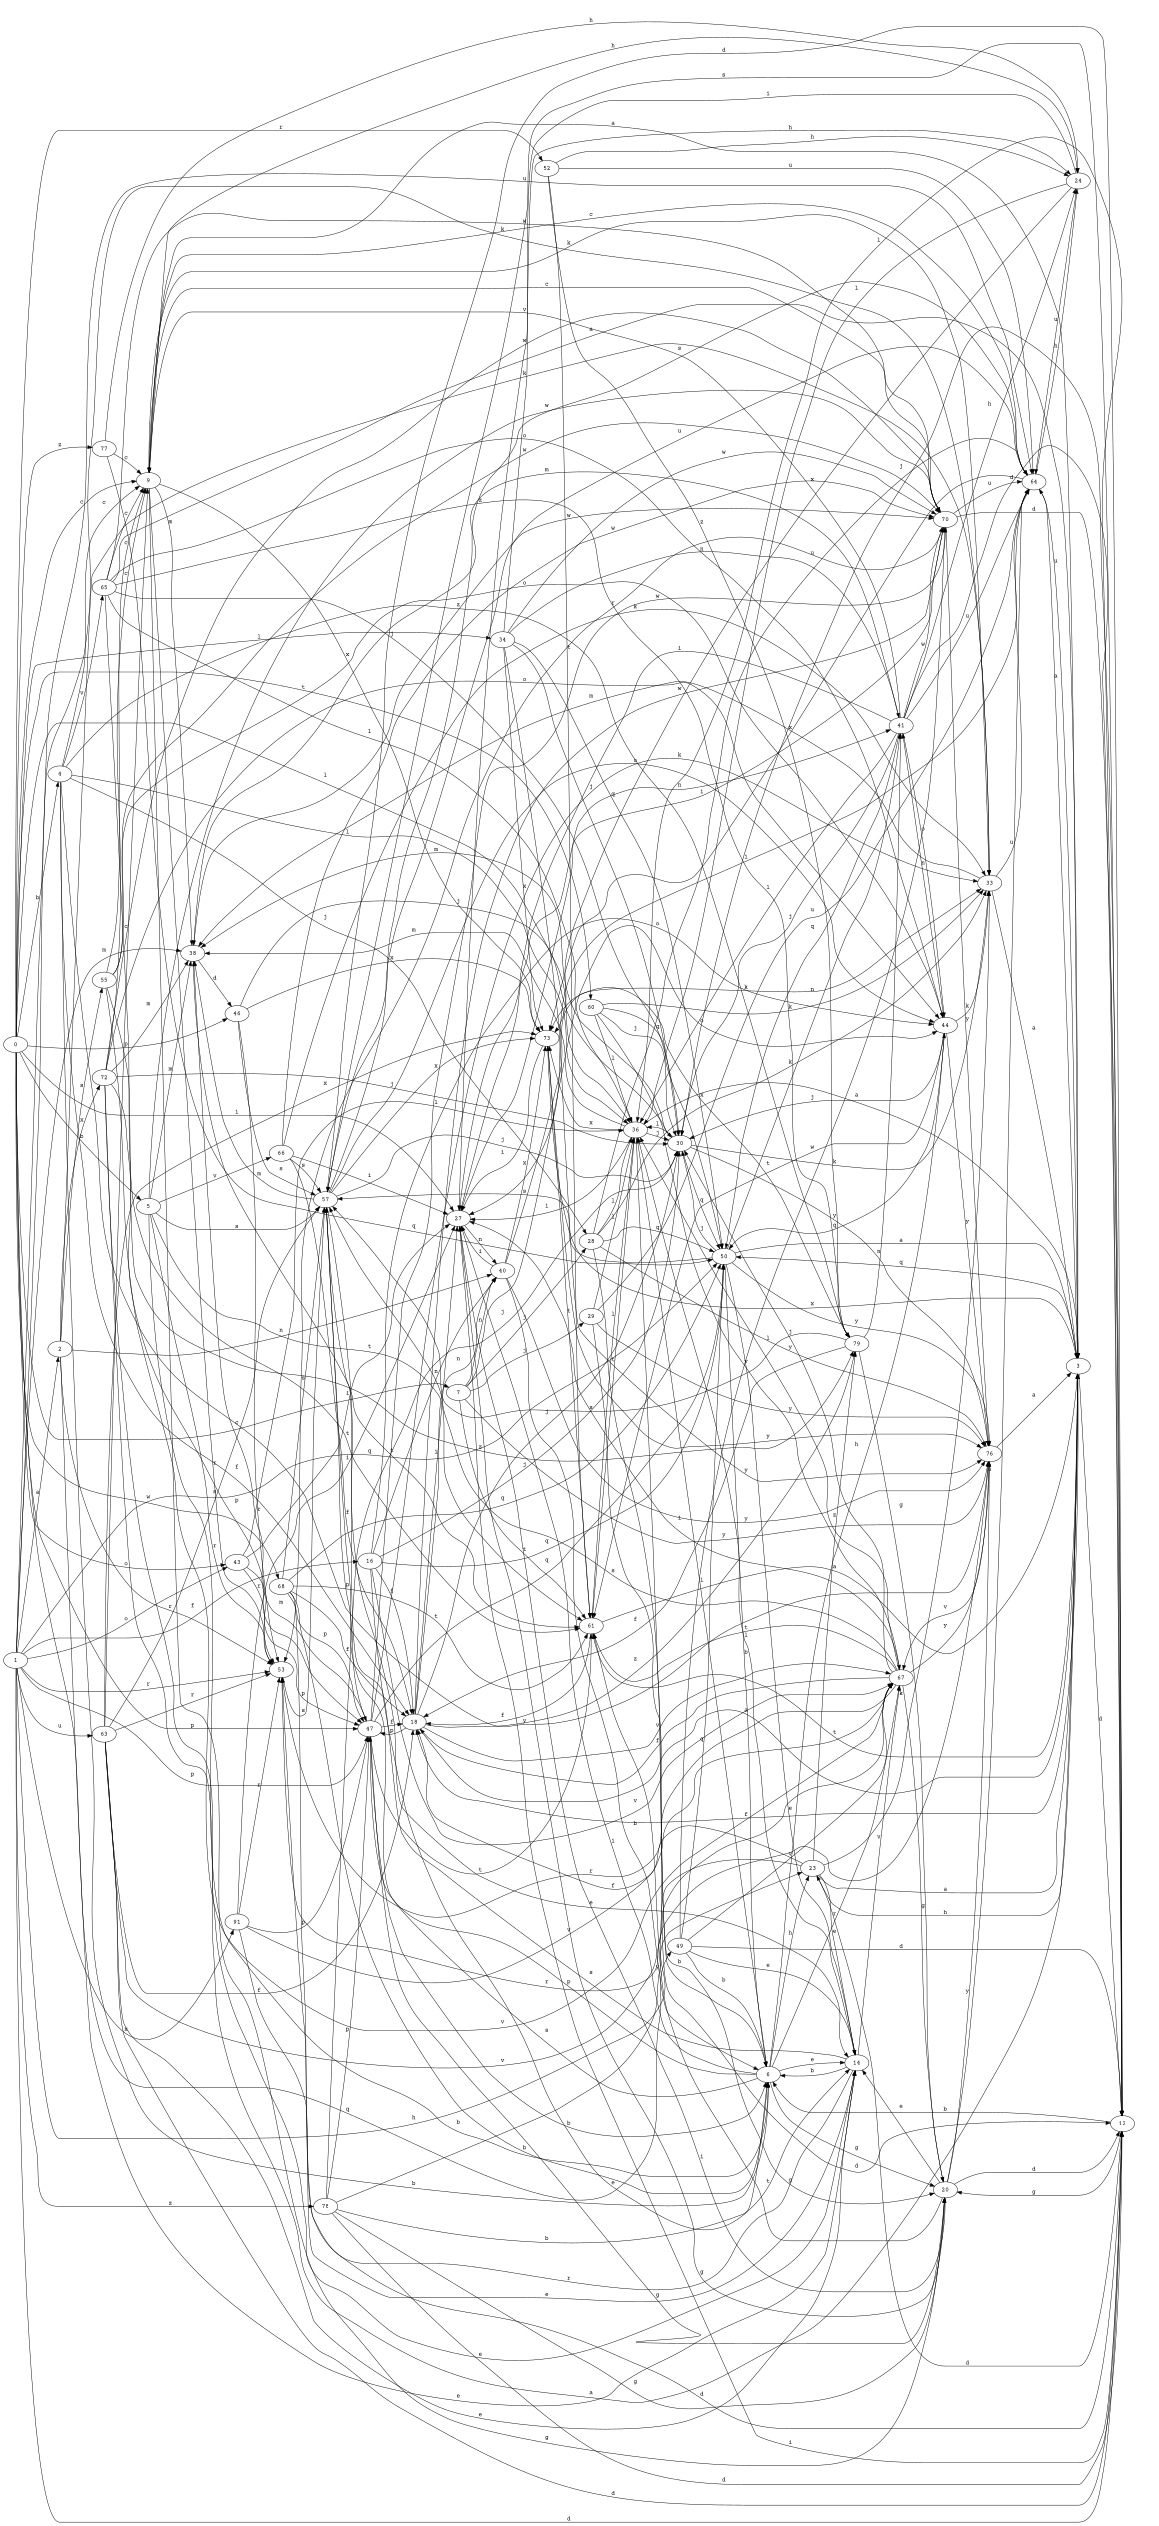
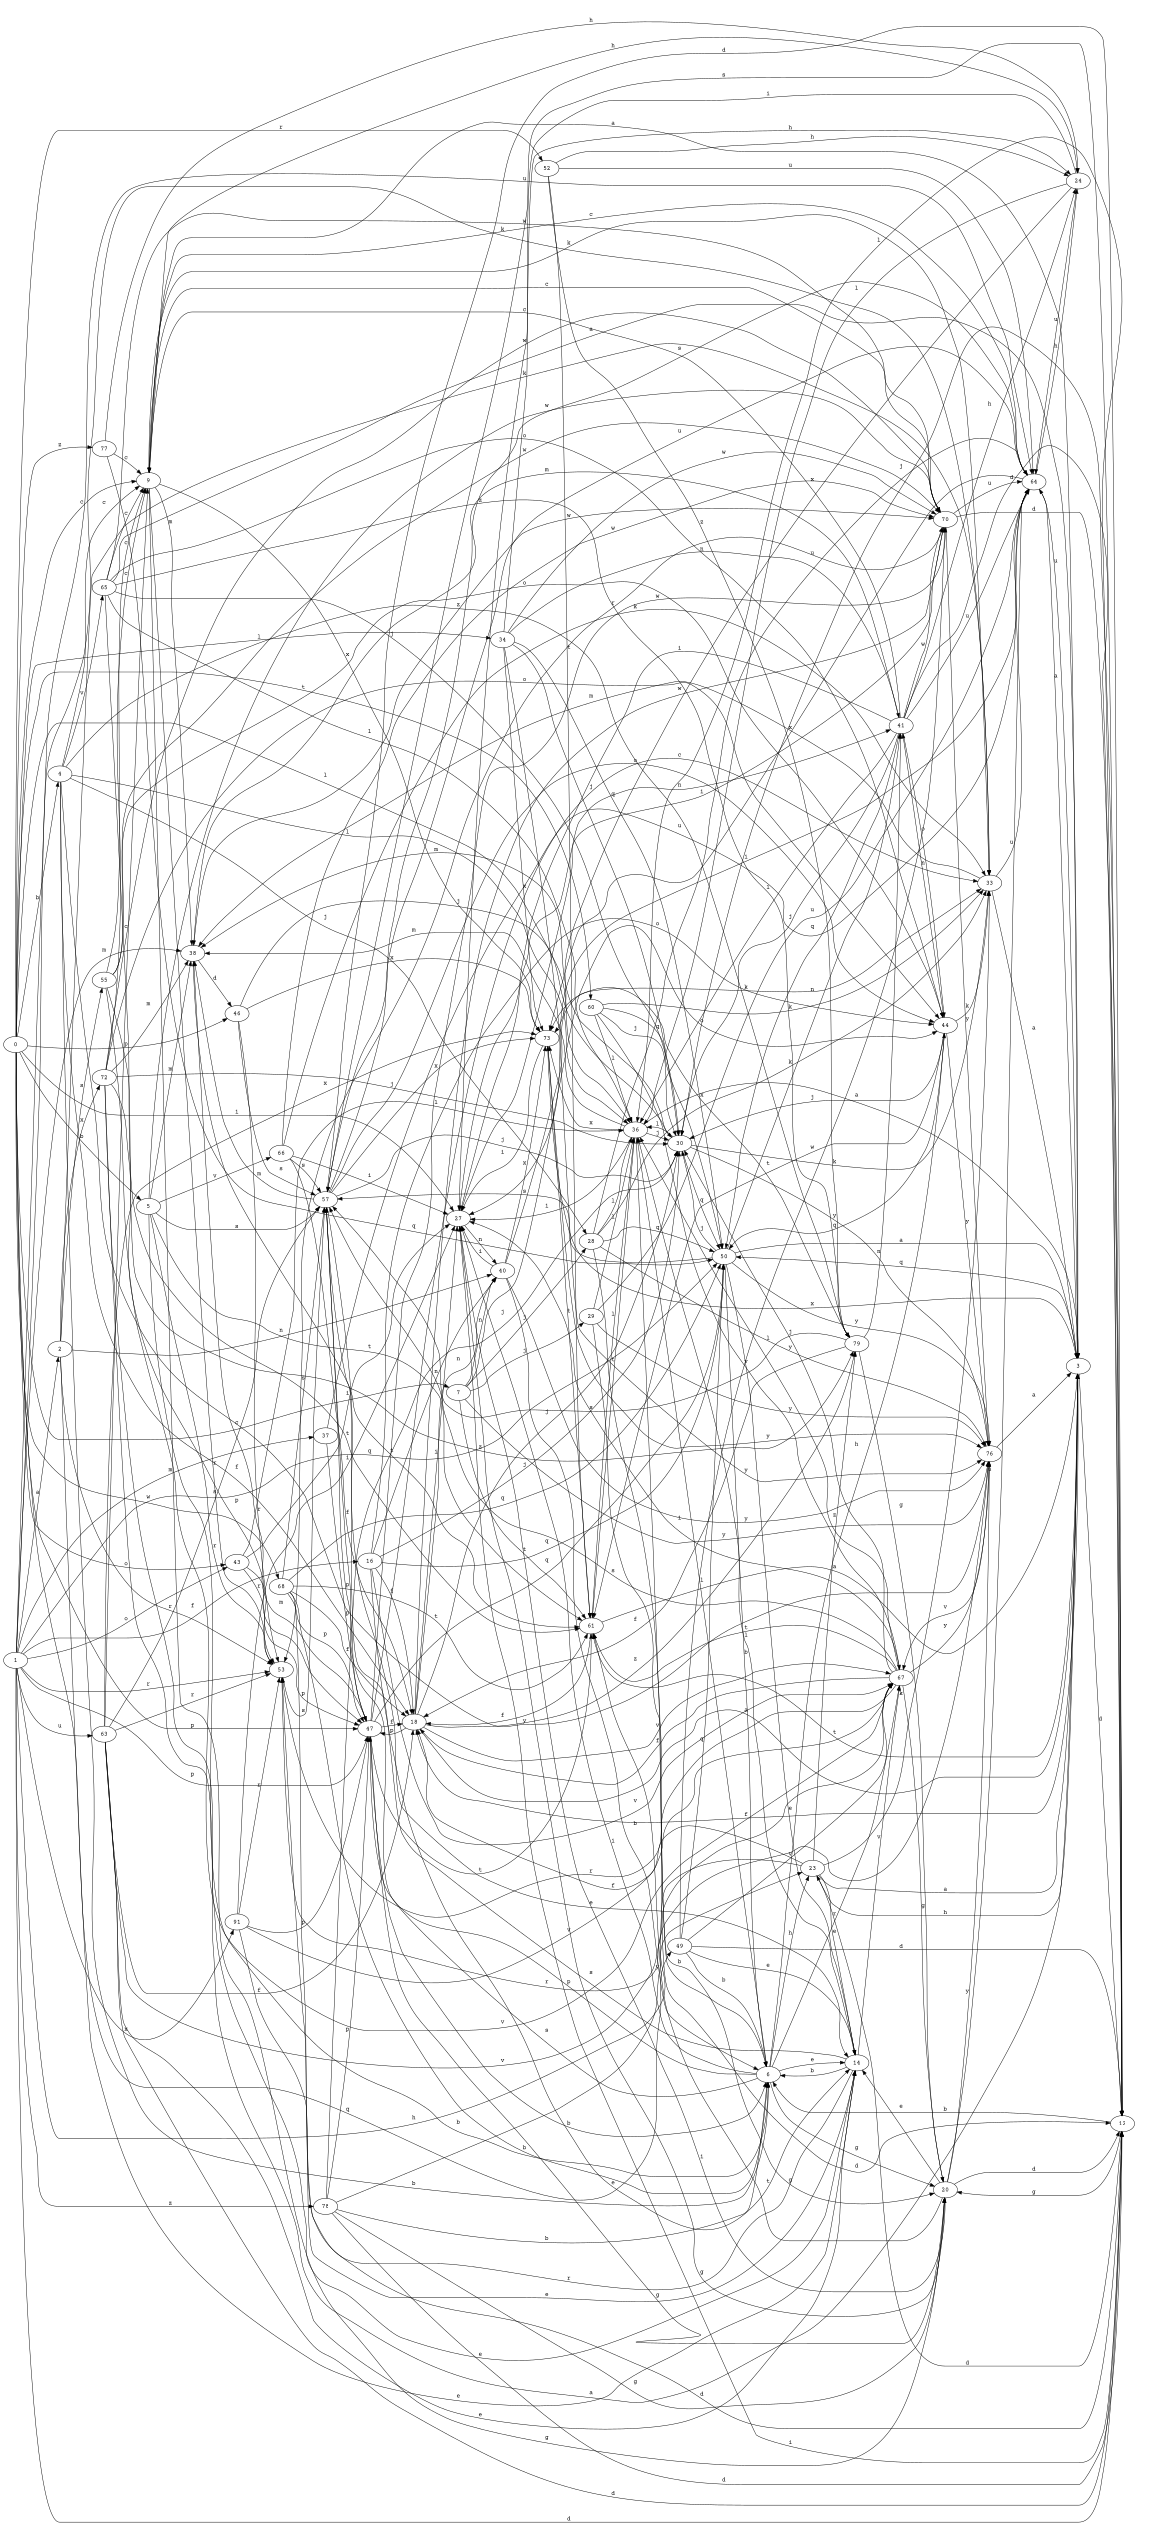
(525, 310) -> (525, 310)
(680, 755) -> (680, 755)
none -> (326, 1436)
